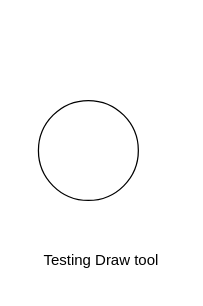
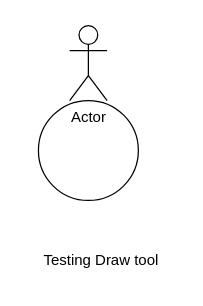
none -> (88, 63)
